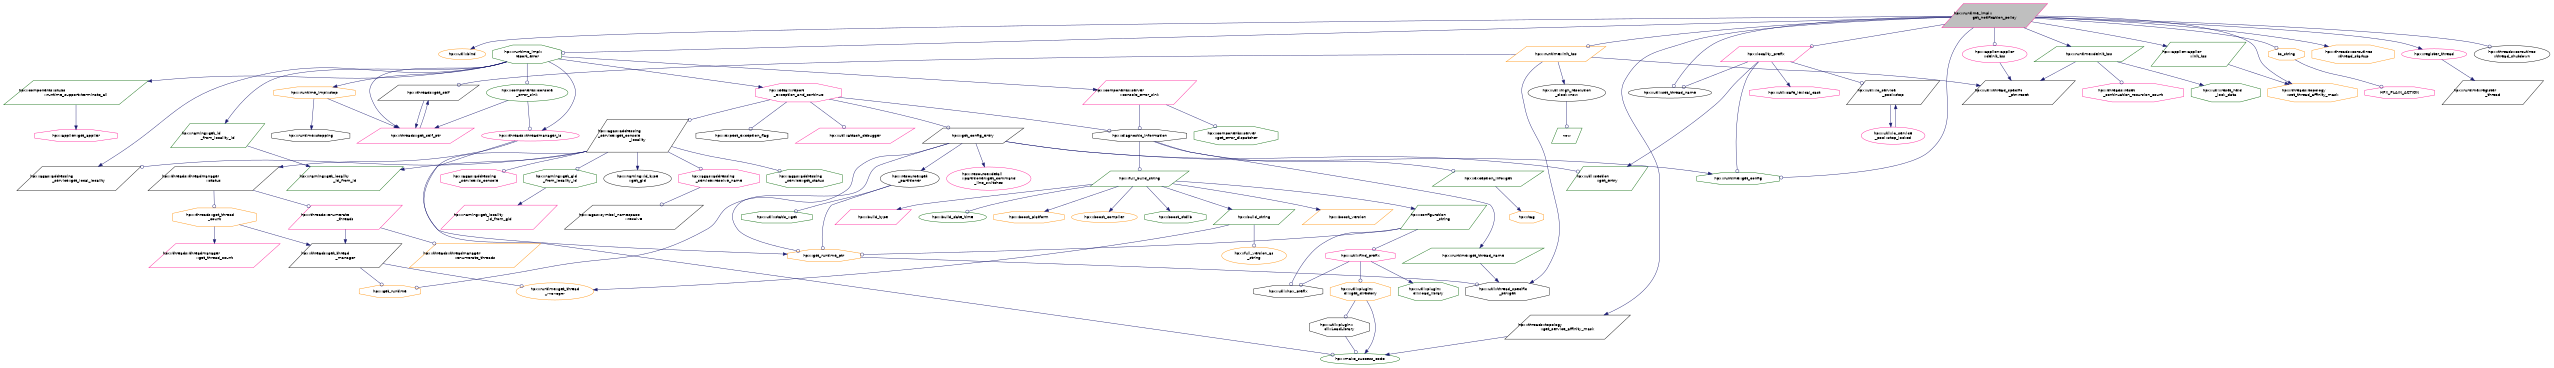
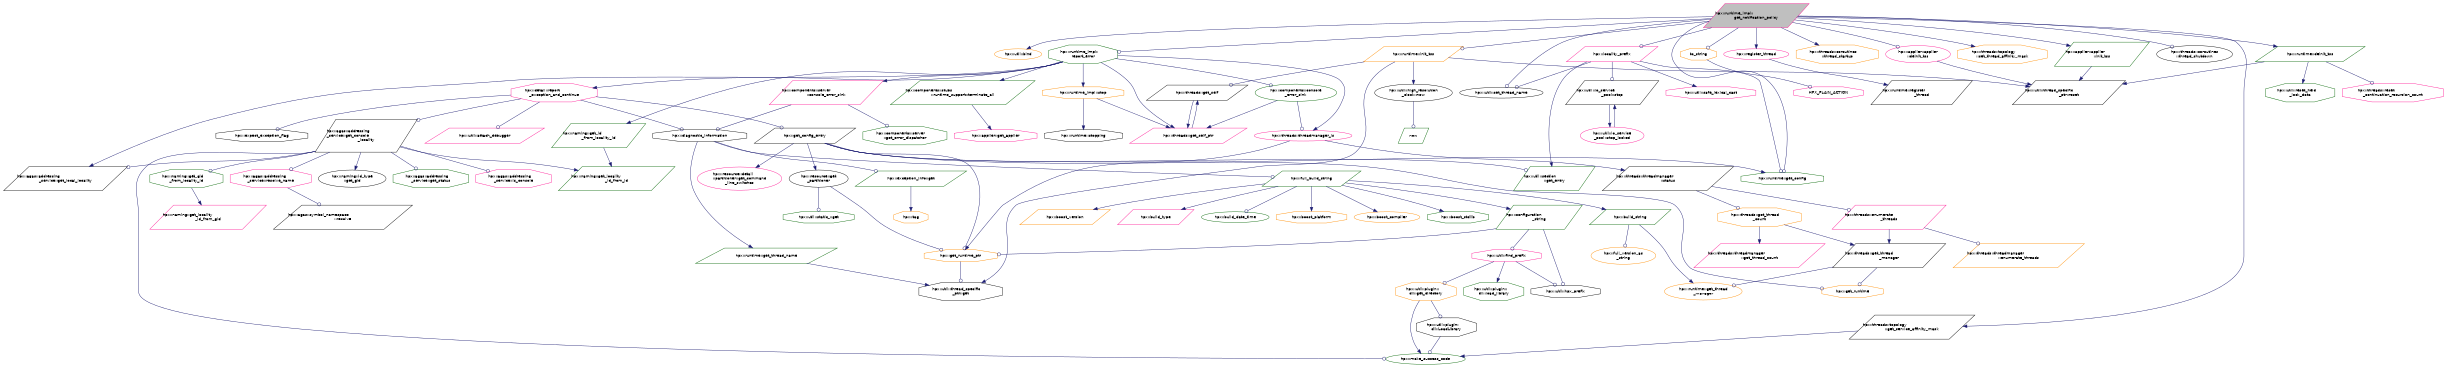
(2257, 74) -> (2087, 72)
